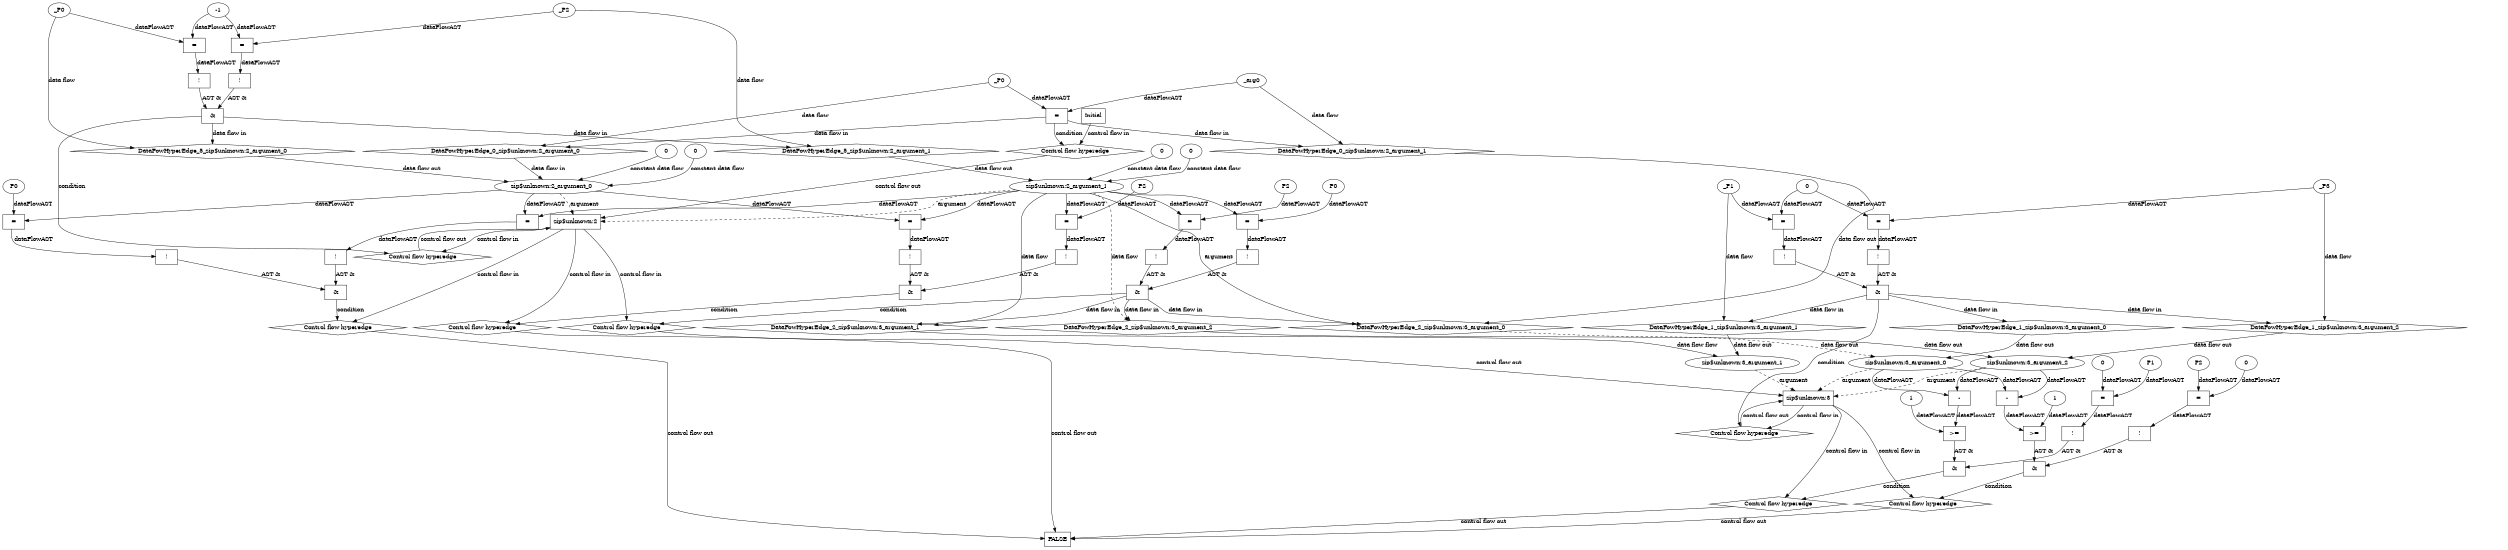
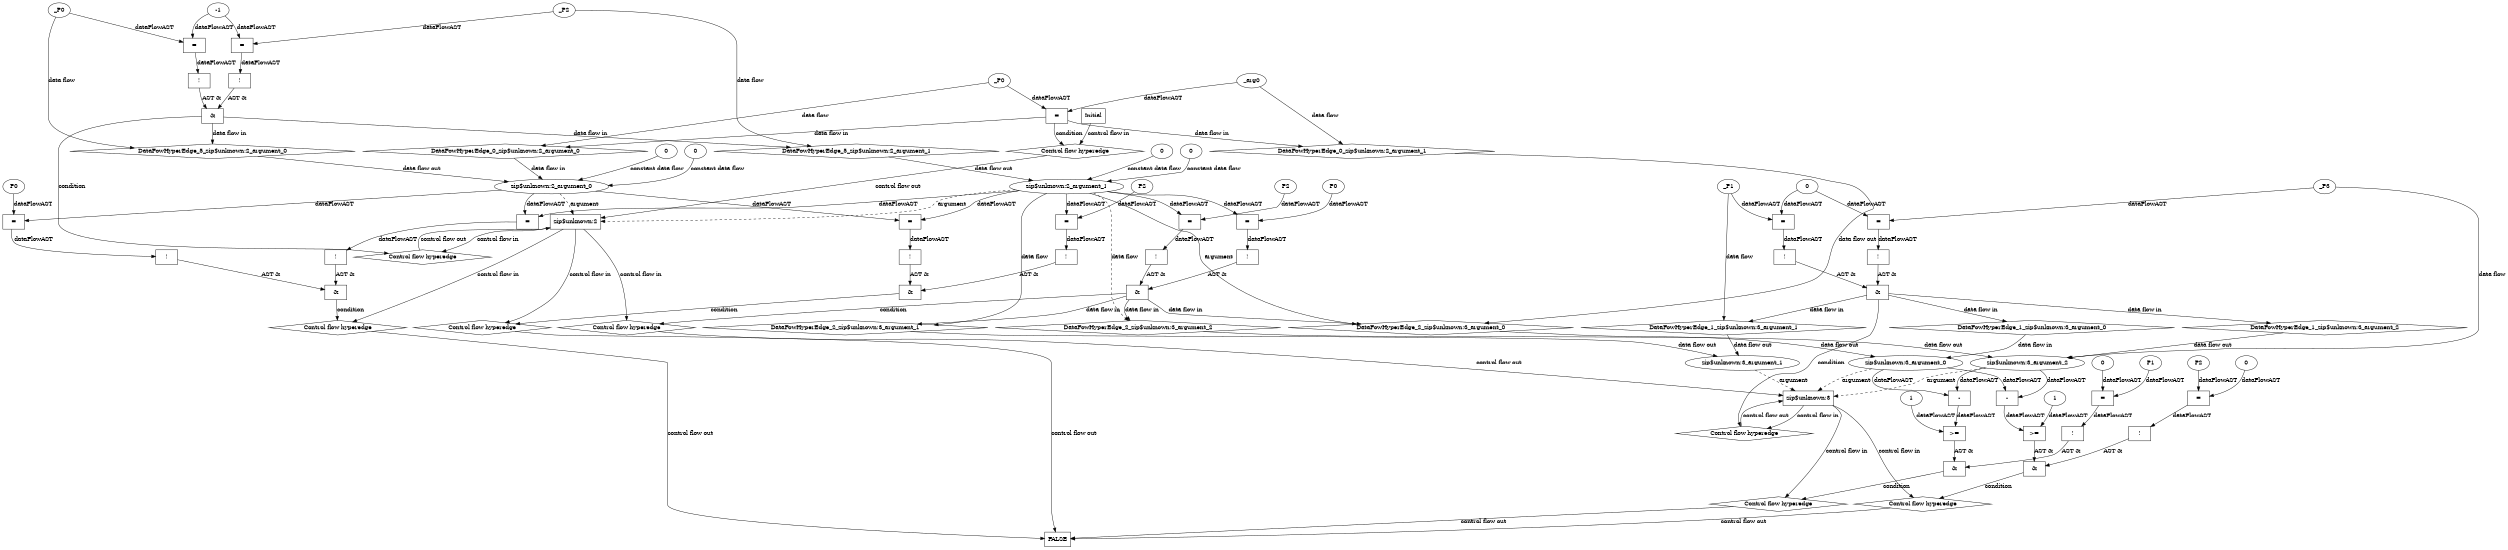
(2325, 255) -> (2407, 346)
(1760, 341) -> (1760, 341)
(1697, 345) -> (1697, 345)
(2035, 345) -> (2035, 345)
